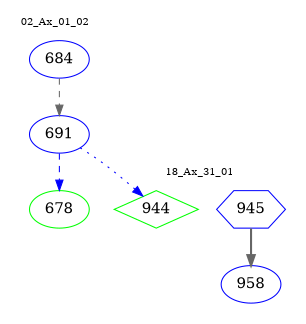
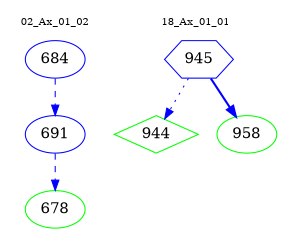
(59, 92) -> (55, 92)
(114, 172) -> (179, 94)
(200, 172) -> (196, 22)
(251, 242) -> (220, 93)
(251, 284) -> (247, 134)
